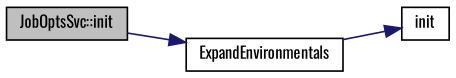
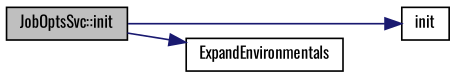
(364, 35) -> (256, 24)
